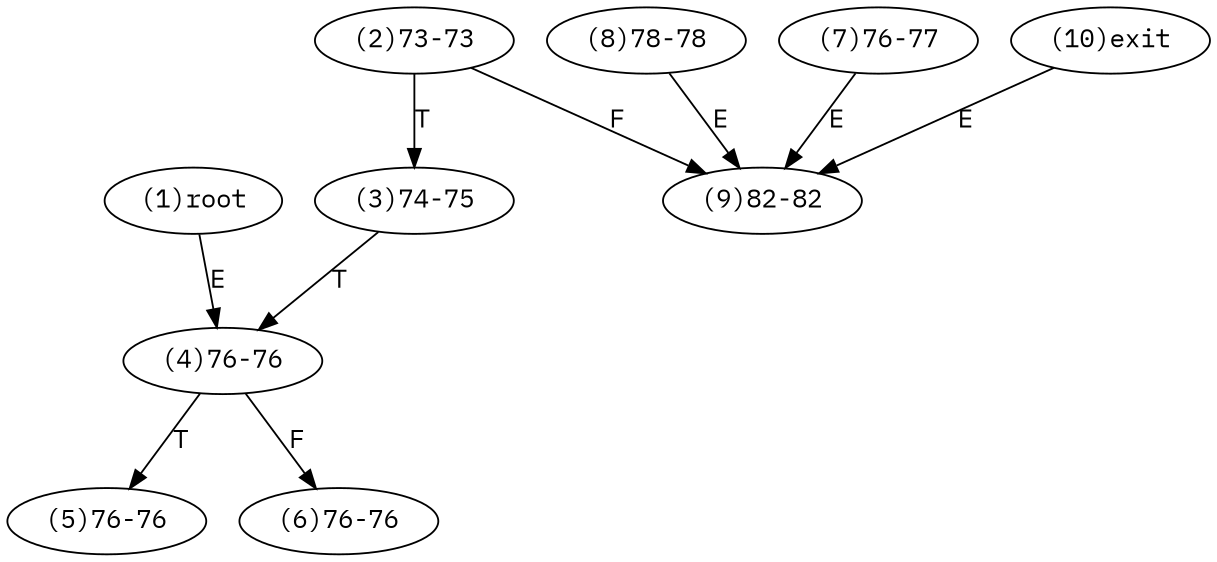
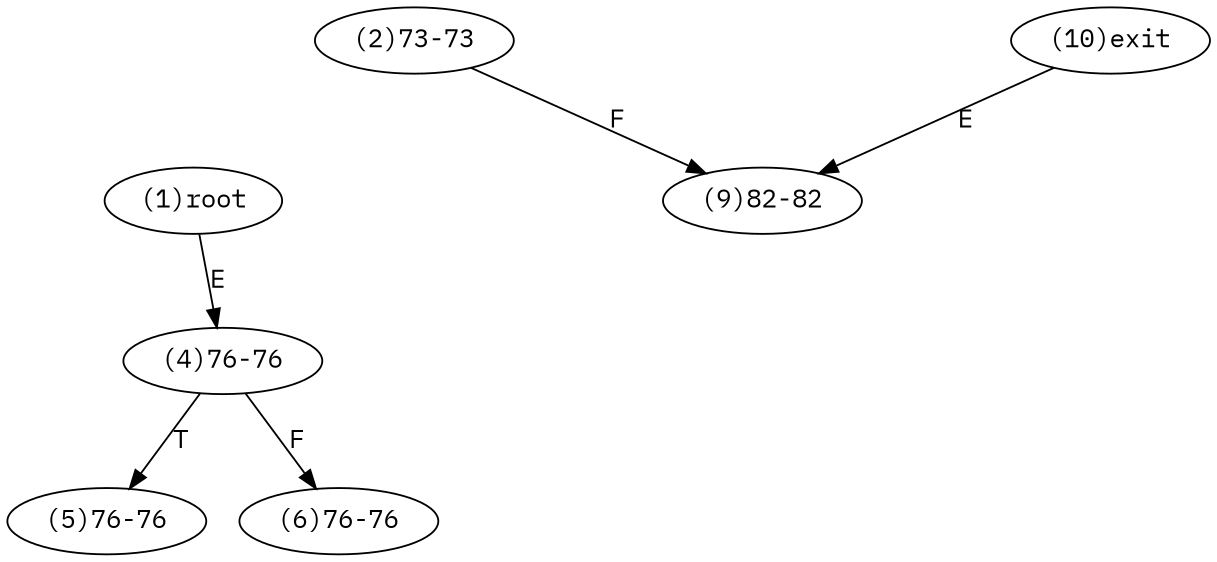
(646, 41) -> none
(878, 41) -> none
(414, 201) -> none
